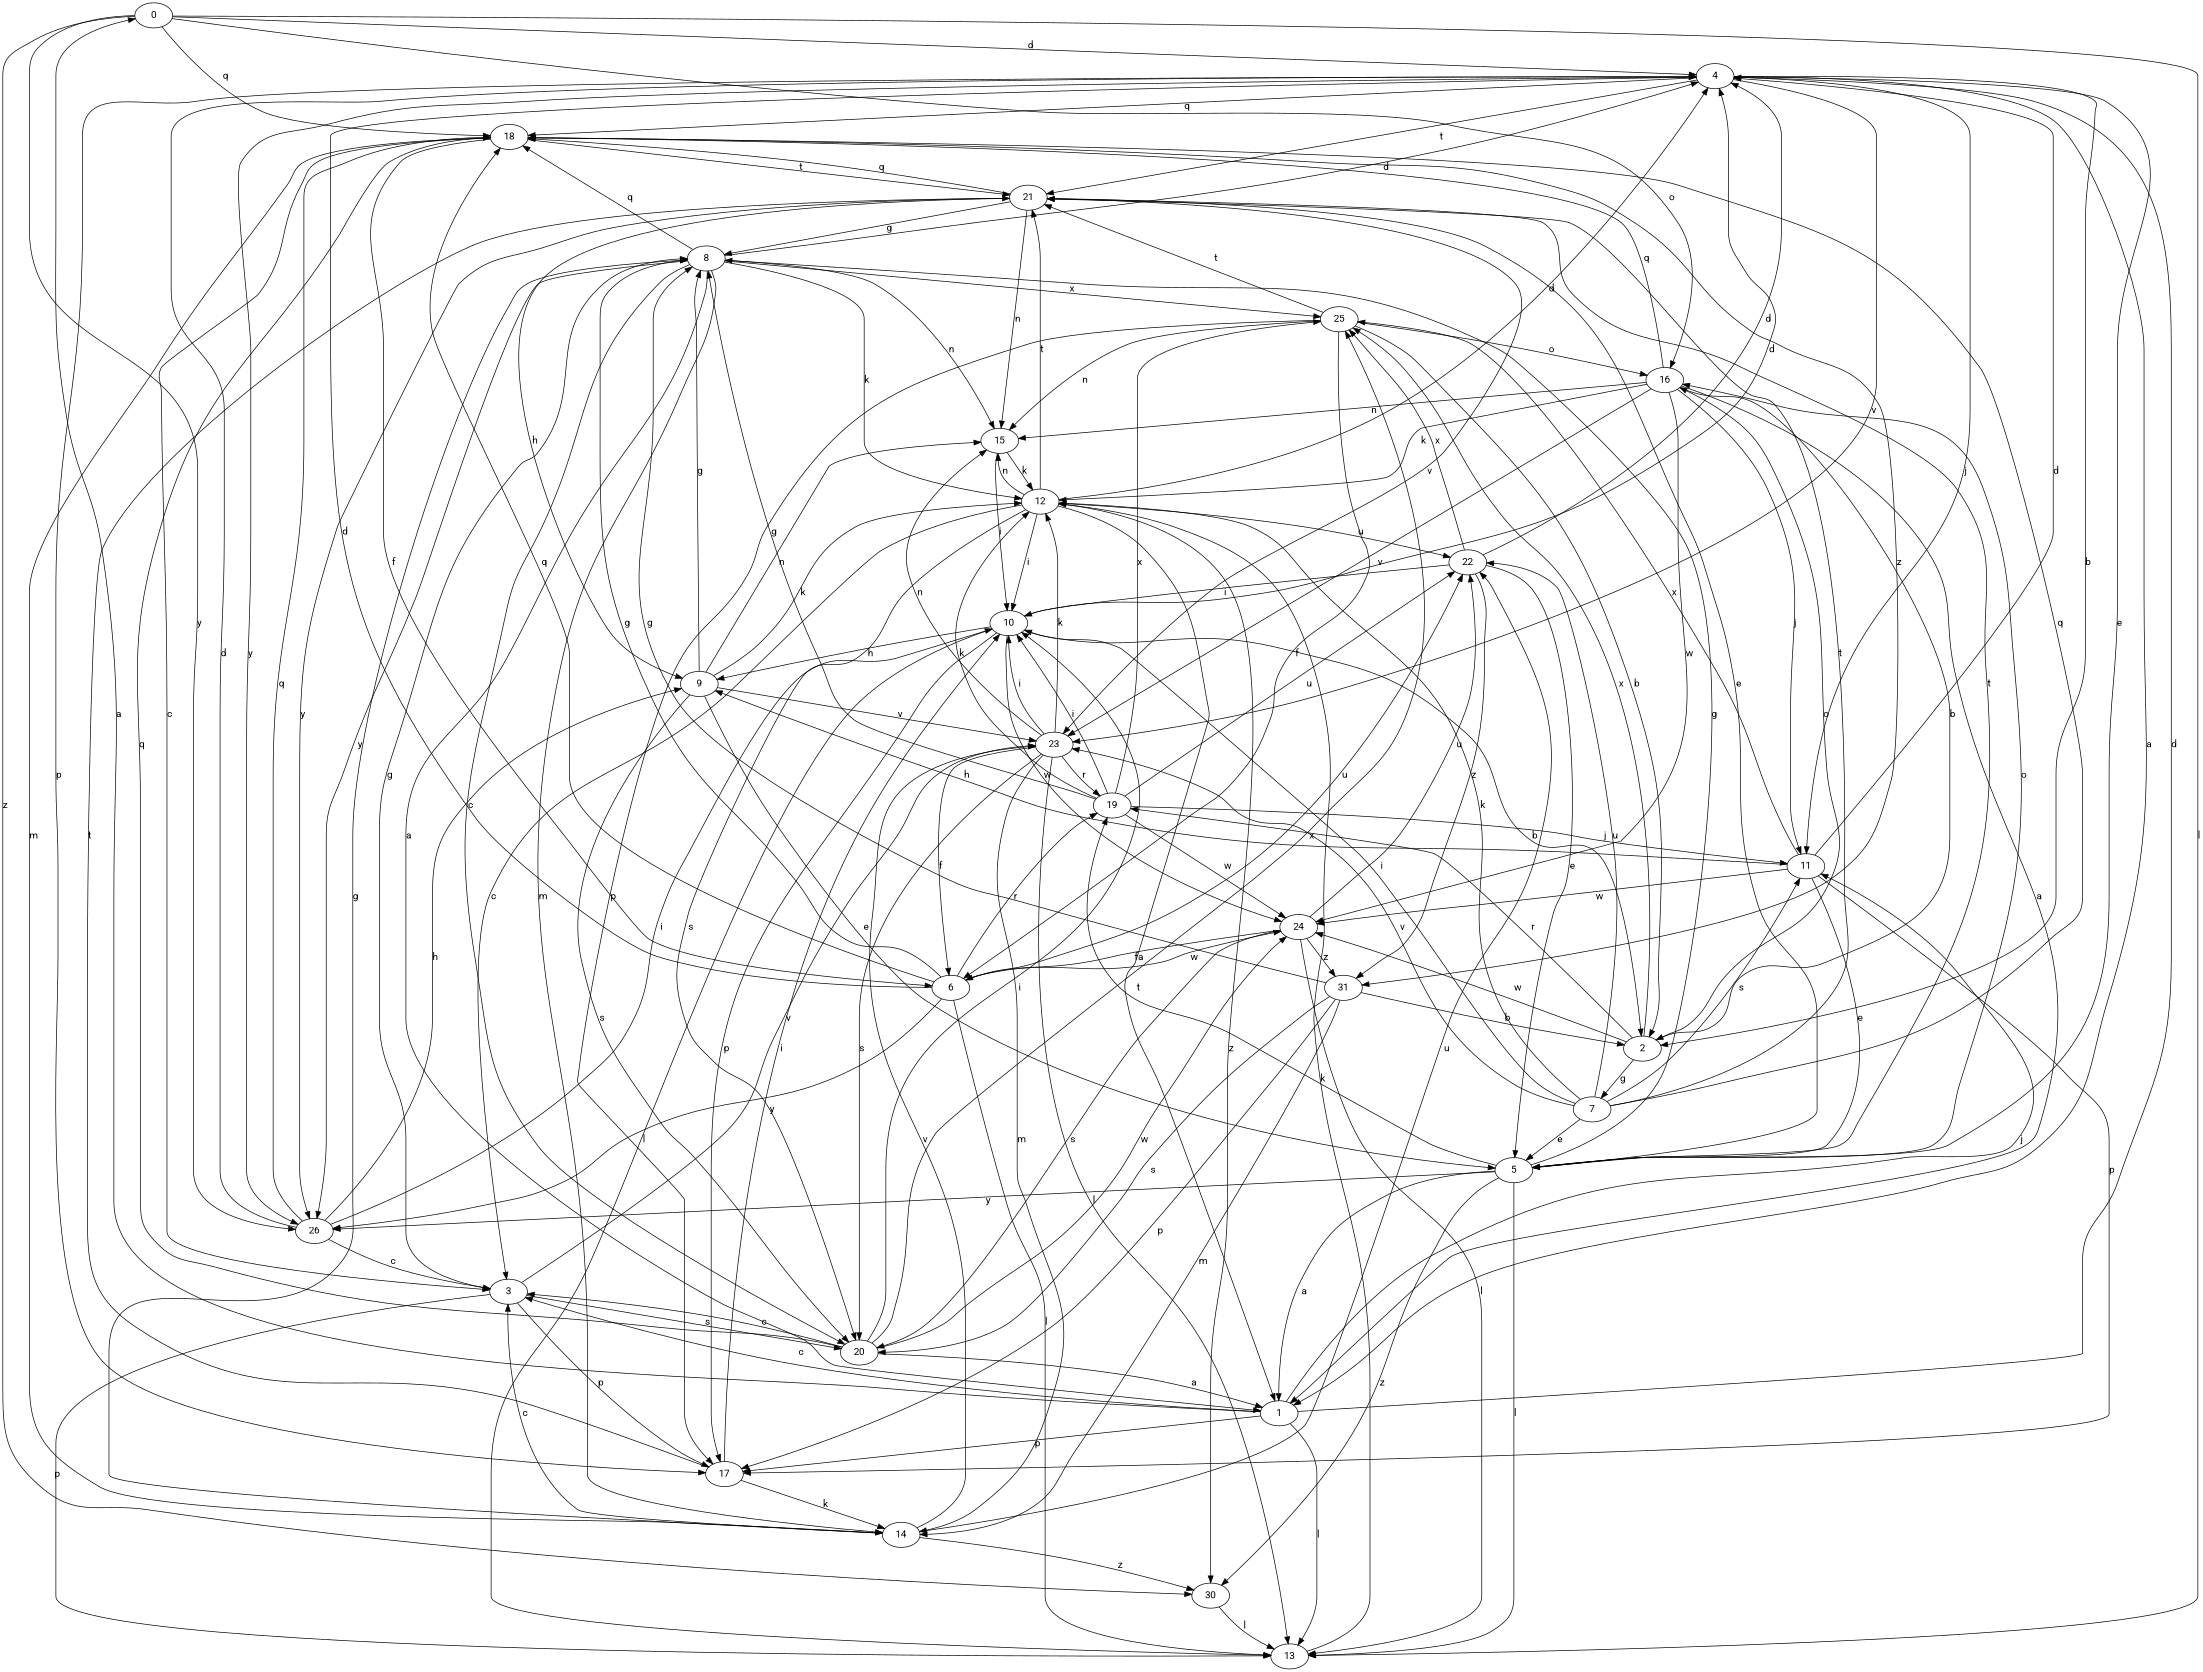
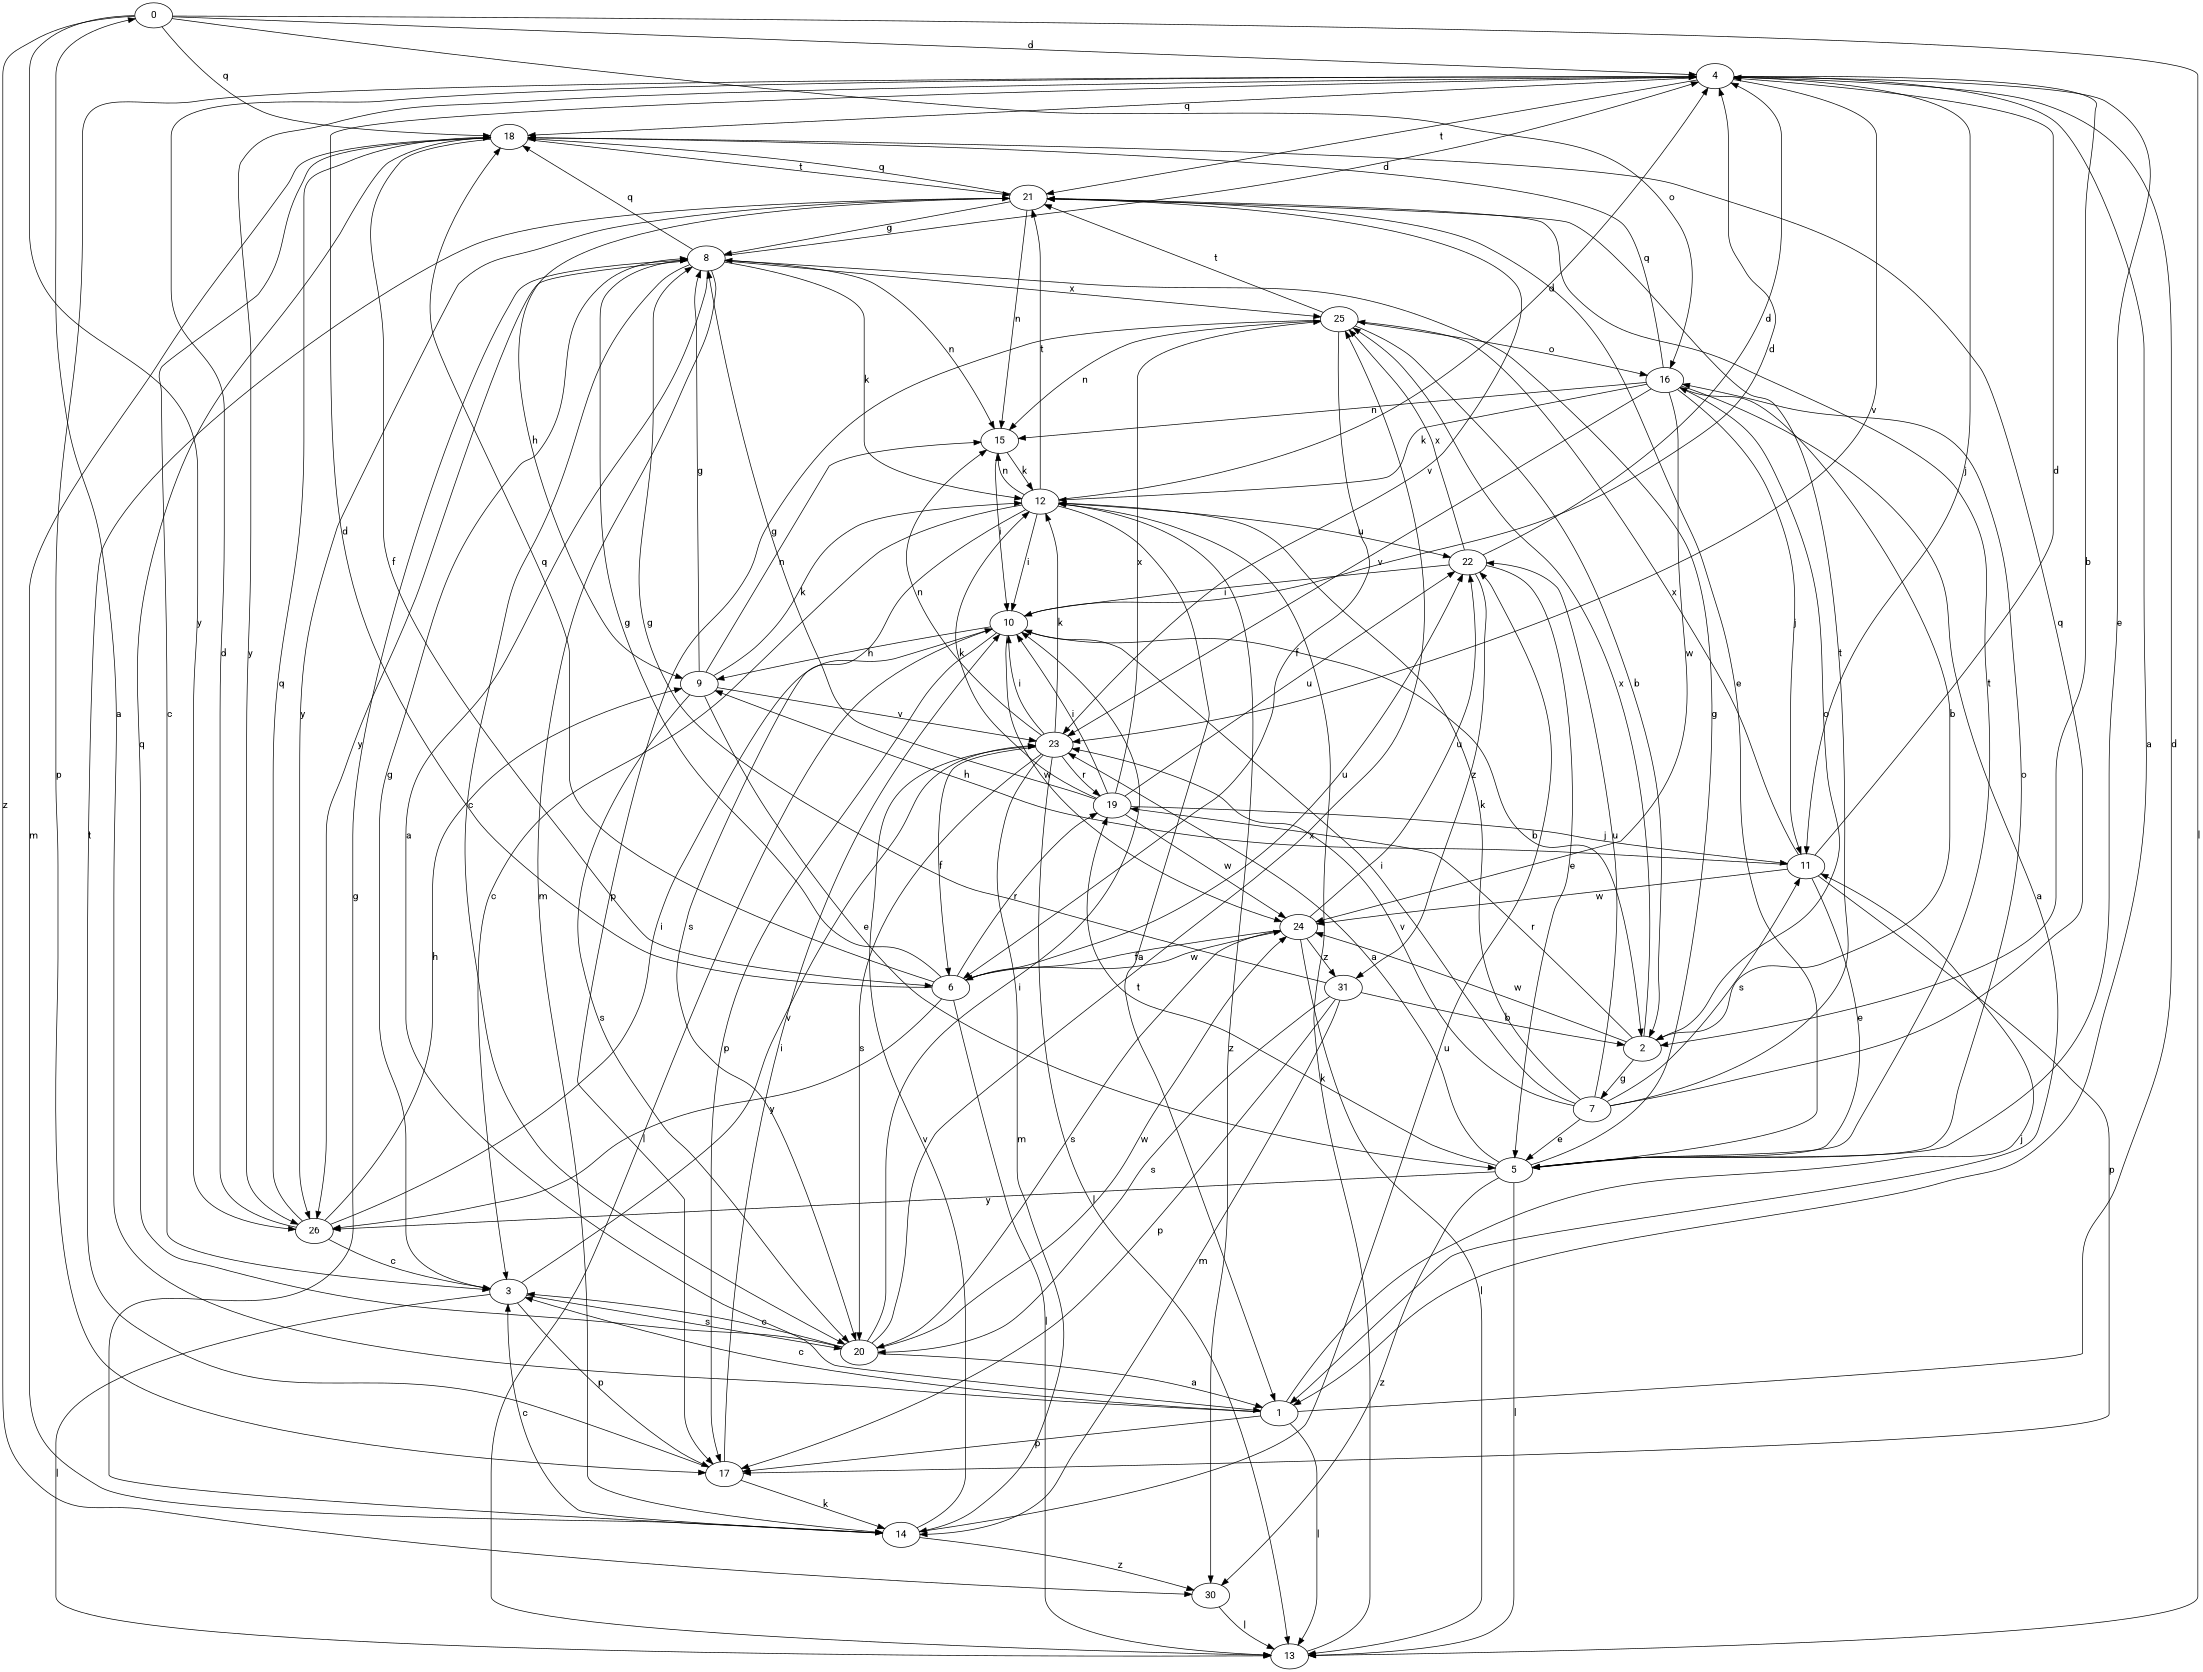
(1653, 236) -> none
(1334, 1231) -> (1341, 928)
(57, 1474) -> (57, 1474)
